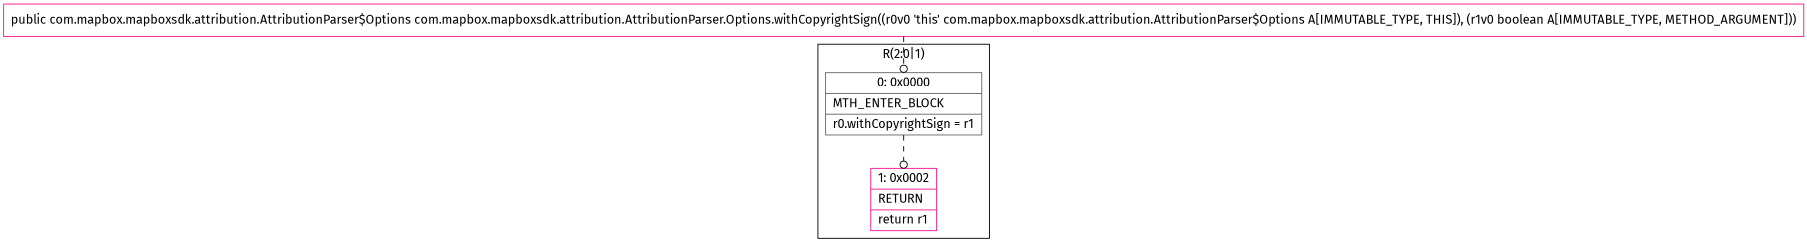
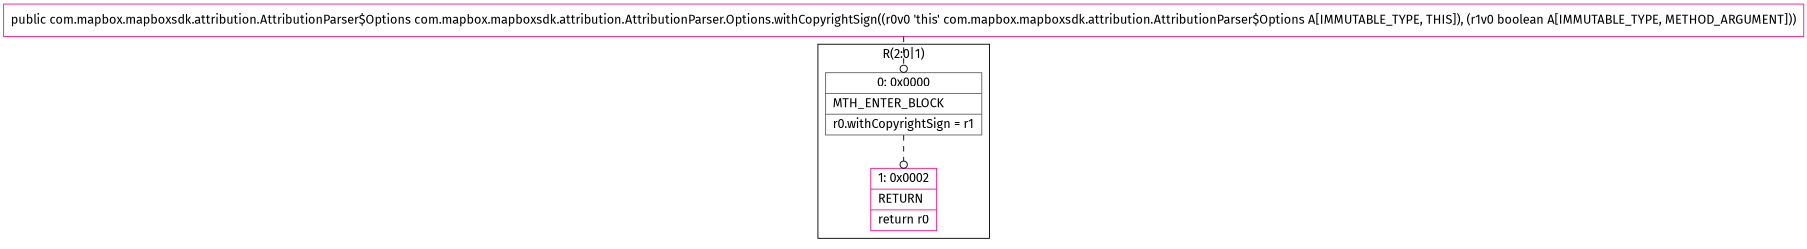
(903, 220) -> (904, 220)
